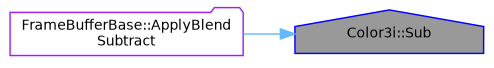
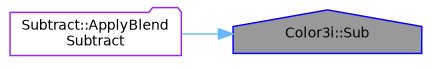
(127, 34) -> (96, 34)
